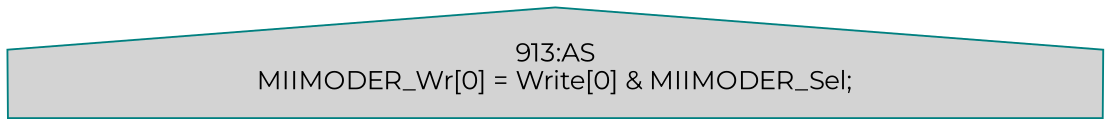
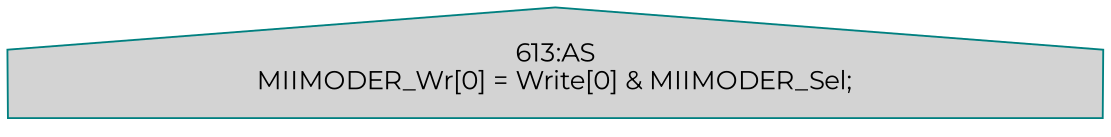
(555, 69) -> (555, 69)
